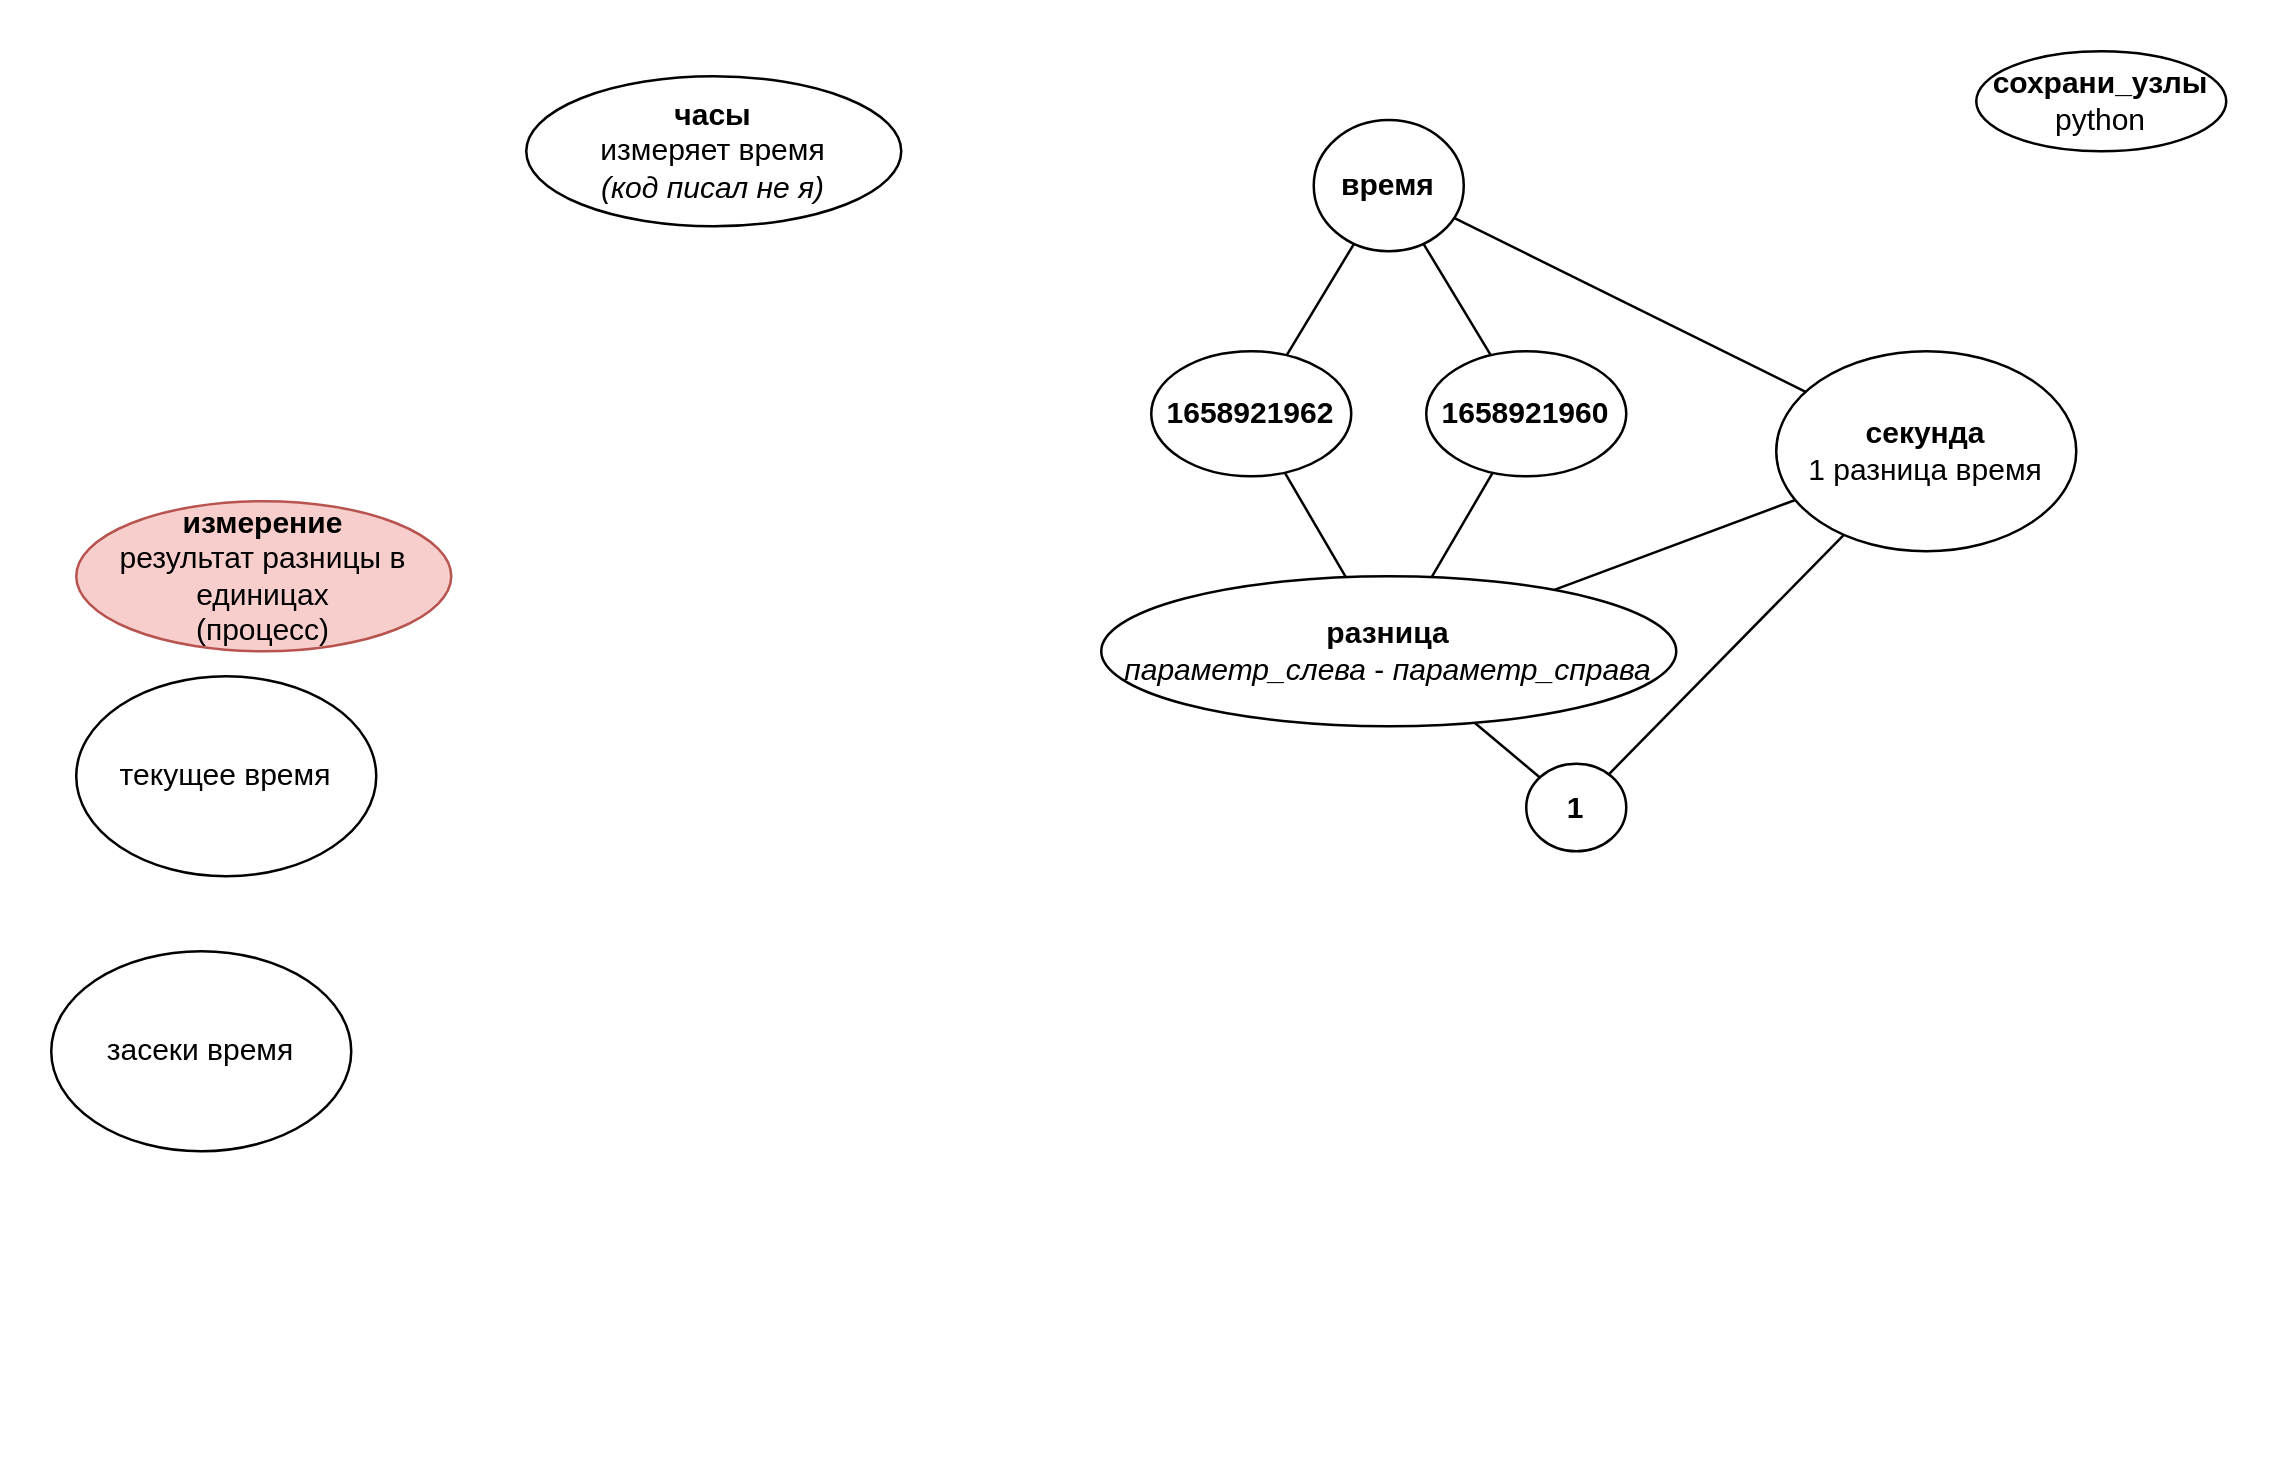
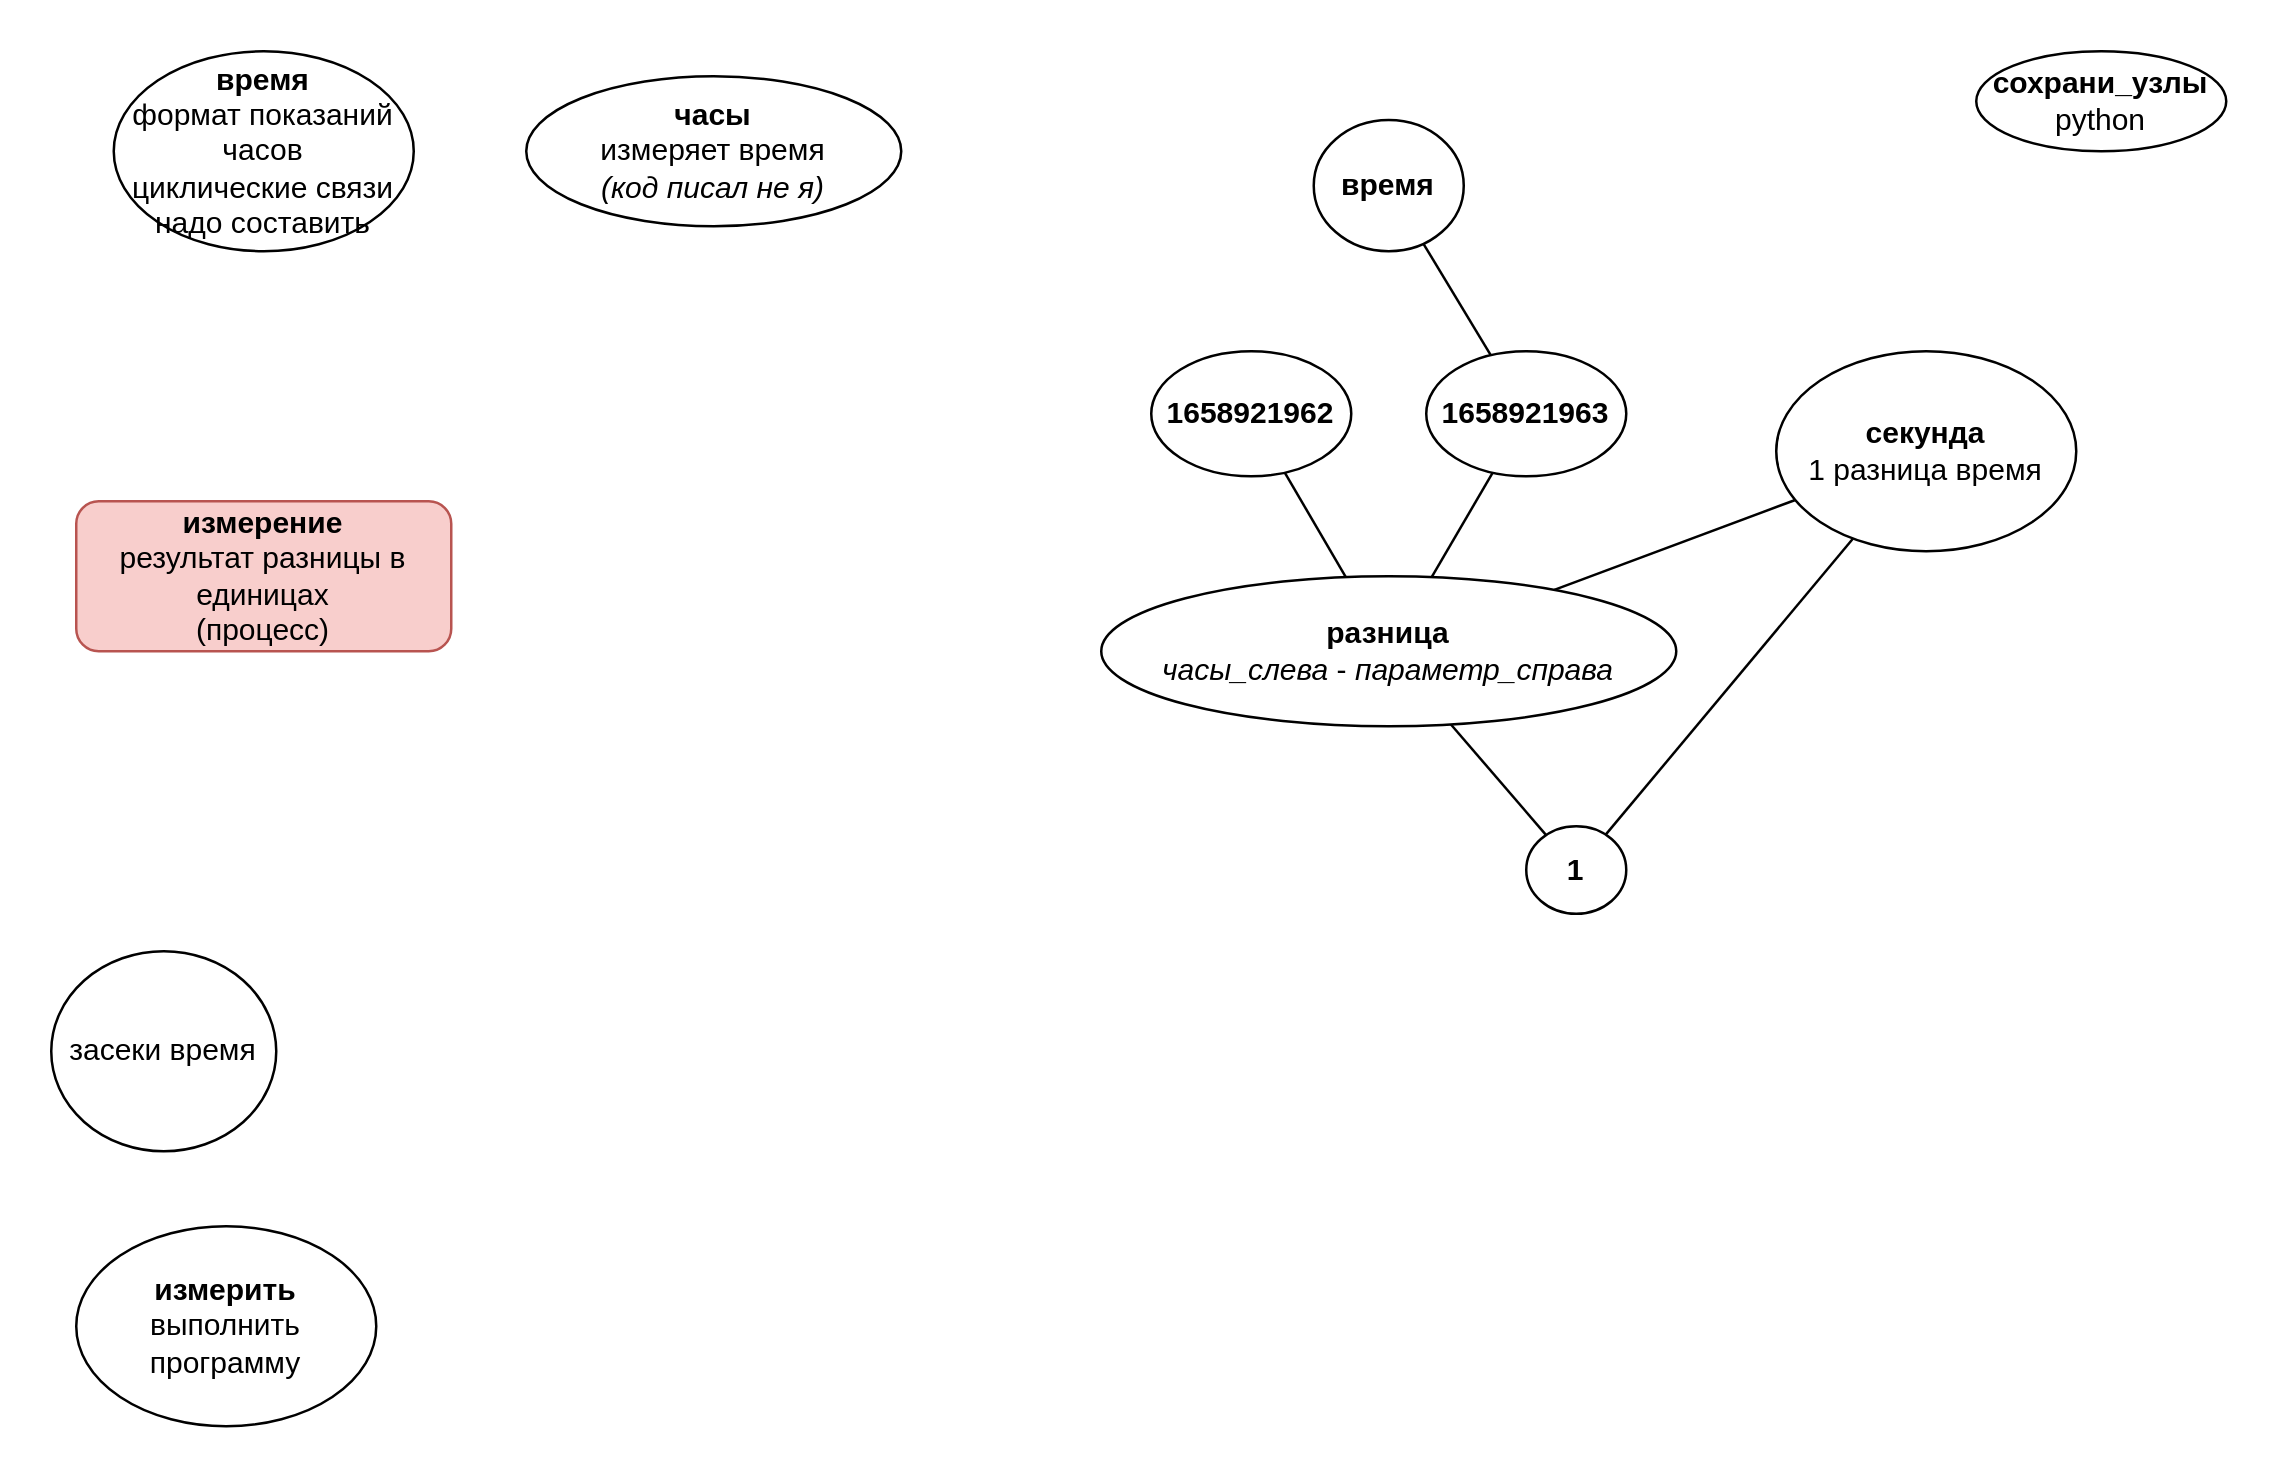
none -> (264, 151)
(1320, 300) -> none
(1630, 305) -> none
(1526, 414) -> (1526, 414)
(264, 576) -> (264, 576)
(1389, 651) -> (1389, 651)
(226, 776) -> none
(1576, 808) -> (1576, 870)
(201, 1051) -> (164, 1051)
none -> (226, 1326)
